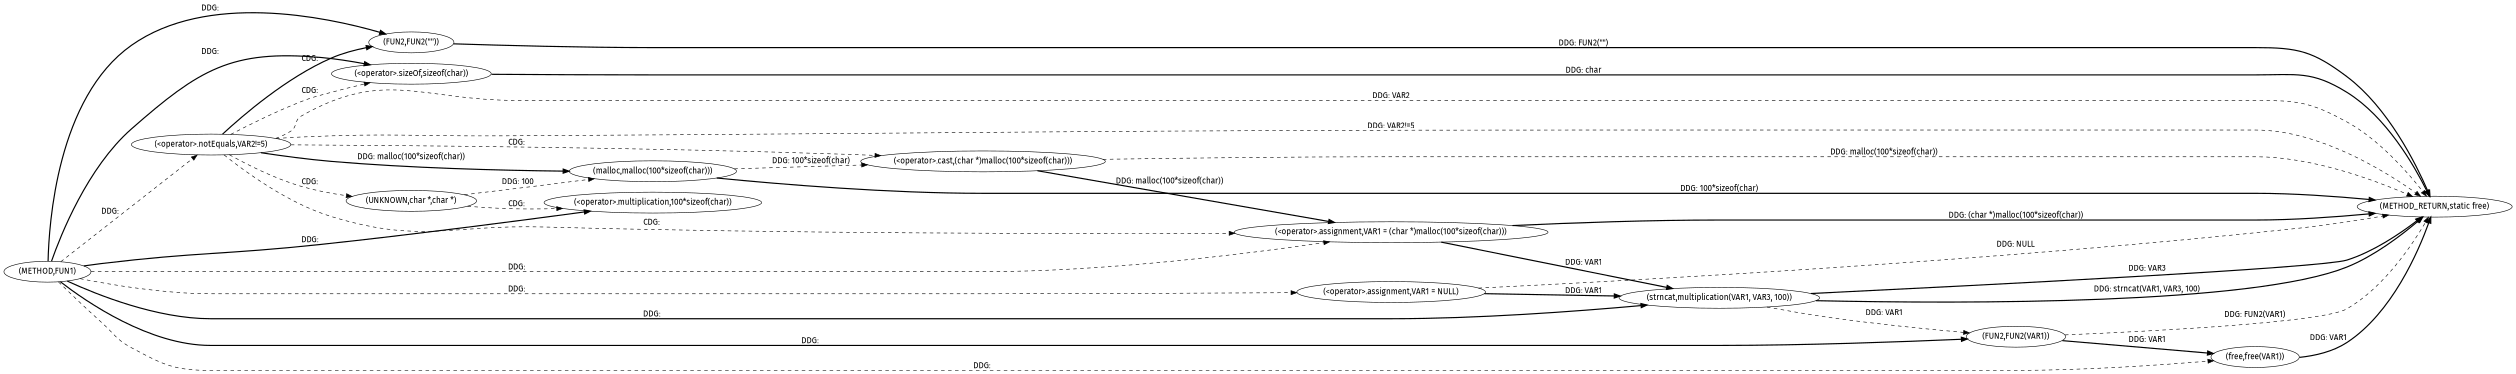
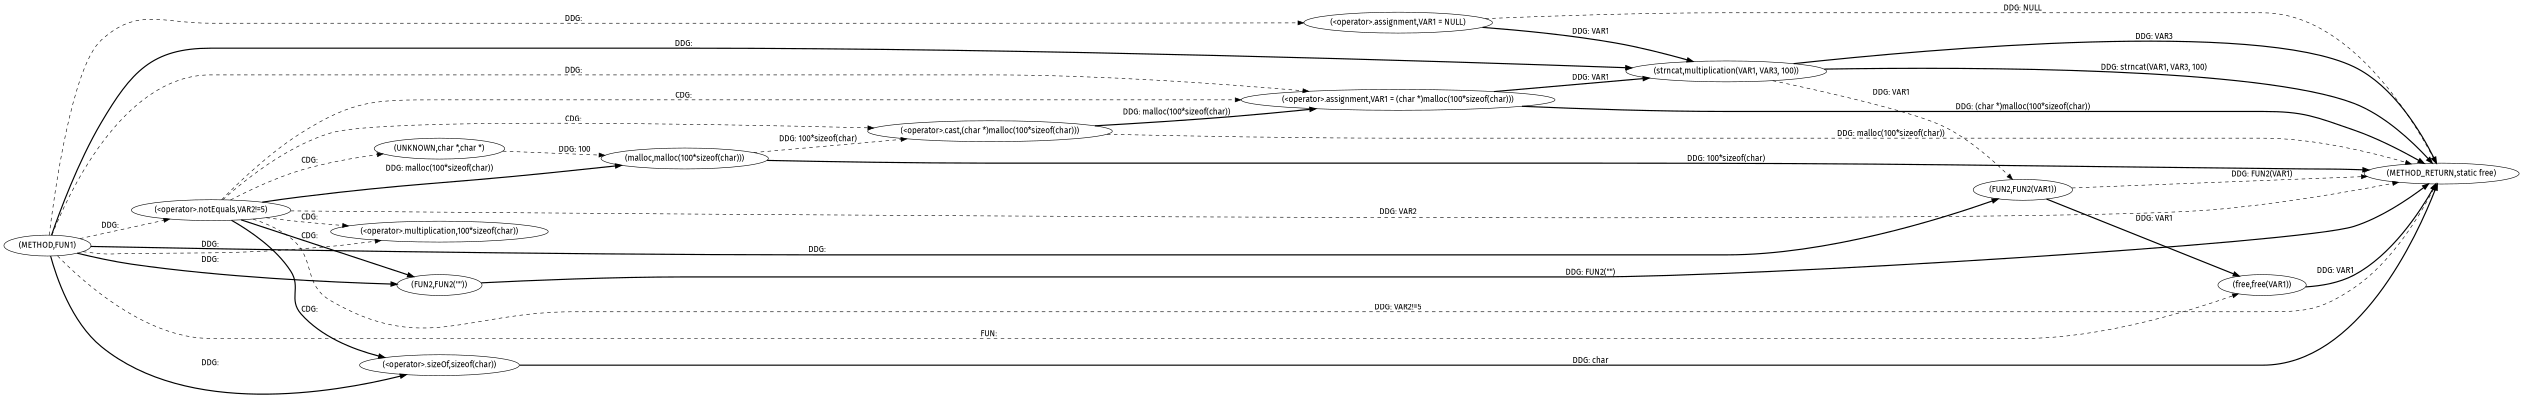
(296, 104) -> (295, 298)
(512, 209) -> (304, 222)
(334, 243) -> (229, 252)
(983, 366) -> (990, 334)
